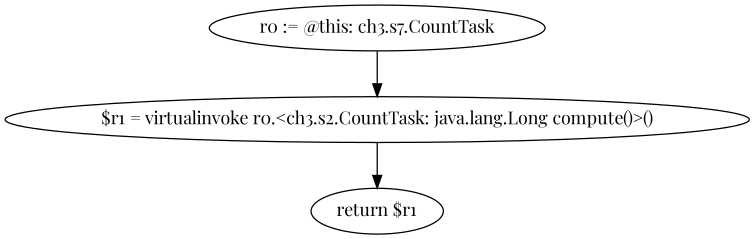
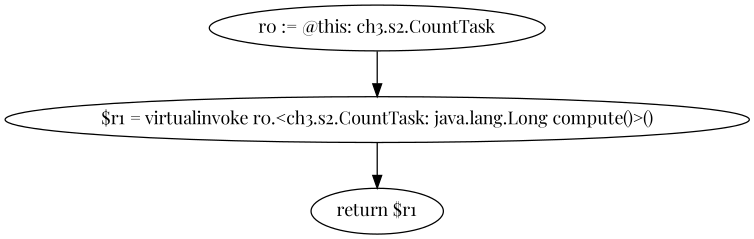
(377, 28) -> (377, 28)
